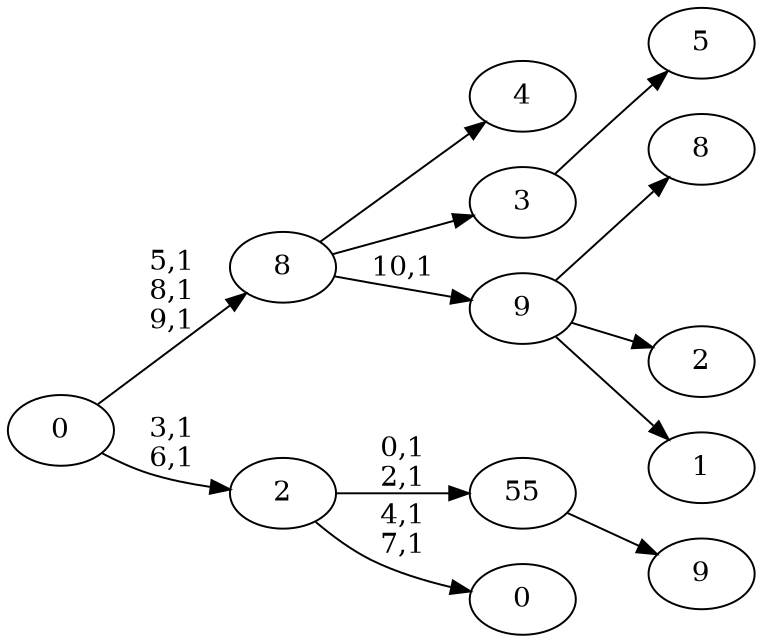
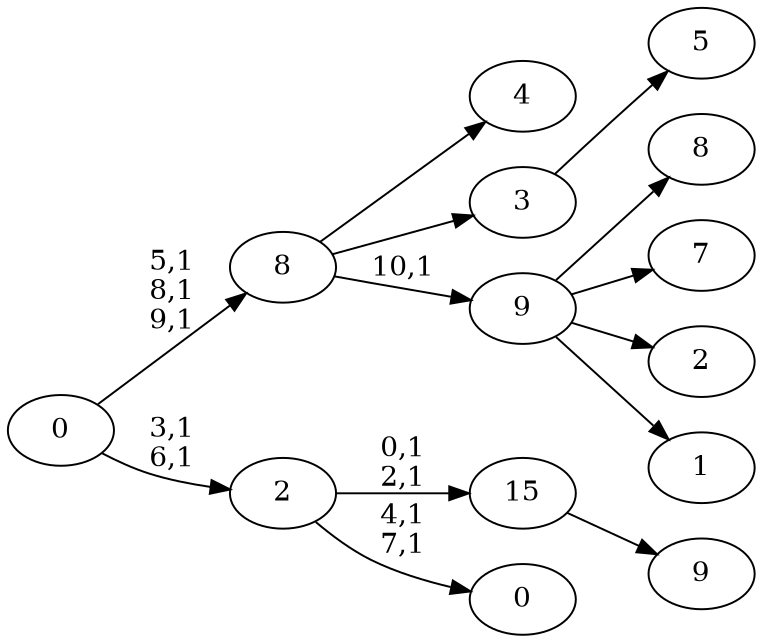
none -> (702, 255)
(523, 493) -> (523, 493)
